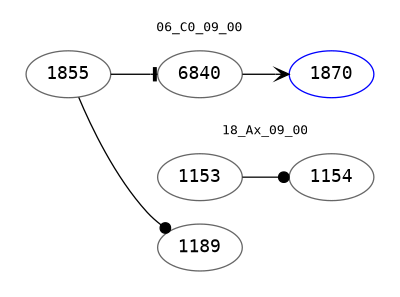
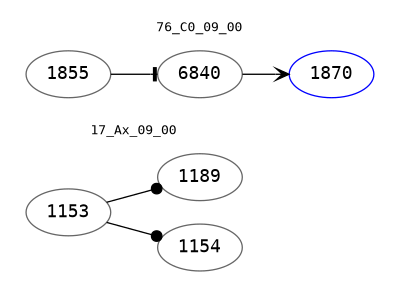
(200, 28) -> (200, 28)
(266, 131) -> (134, 131)
(113, 166) -> (129, 196)
